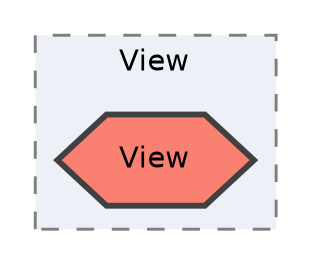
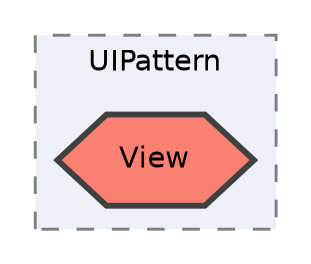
(156, 63) -> (156, 63)
